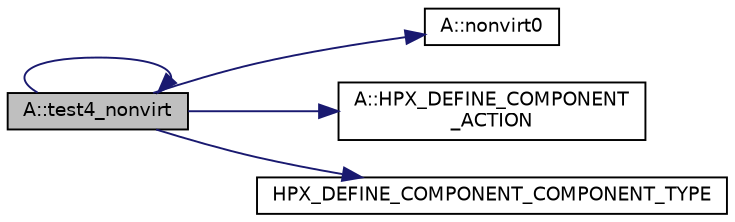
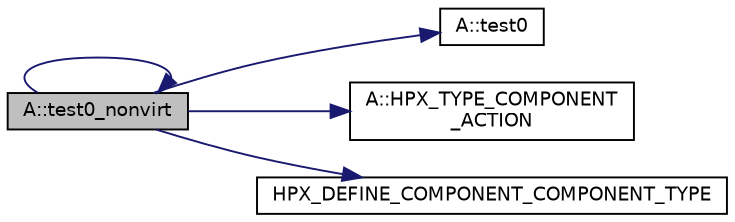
(492, 27) -> (492, 27)
(98, 111) -> (98, 111)
(492, 111) -> (492, 111)
